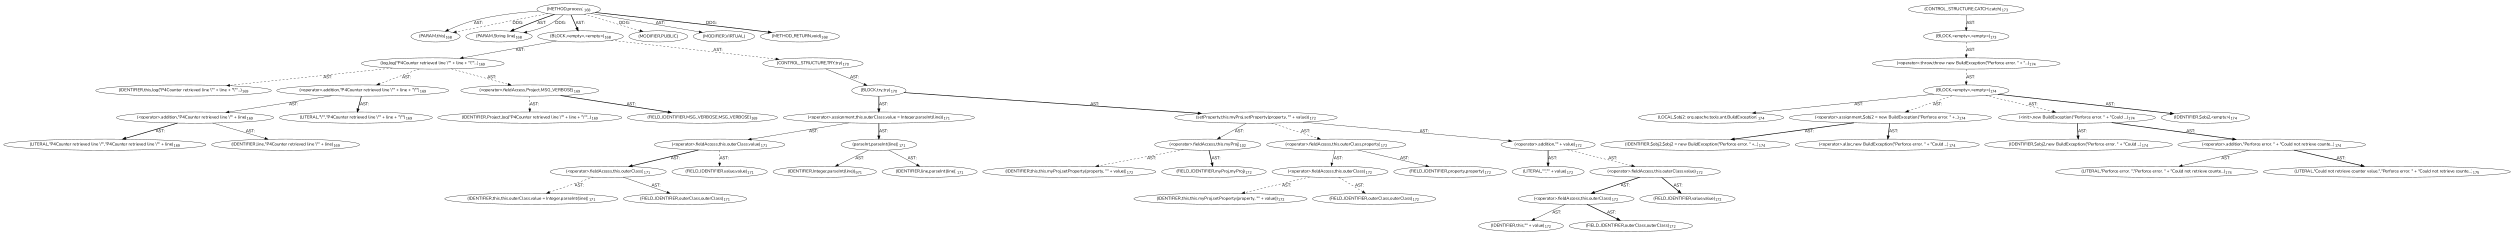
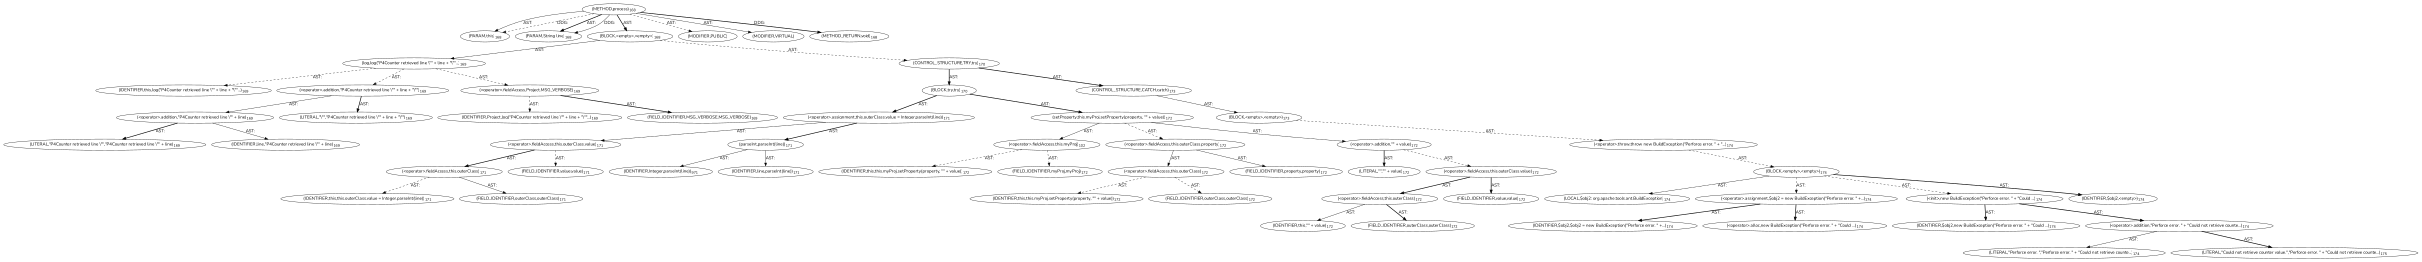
(625, 23) -> (672, 23)
(845, 77) -> (949, 75)
none -> (1039, 77)
(1210, 157) -> (1048, 157)
